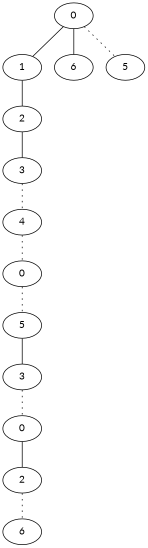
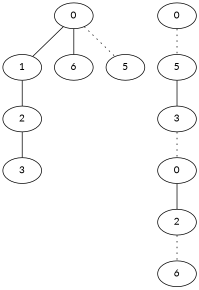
(22, 222) -> none
